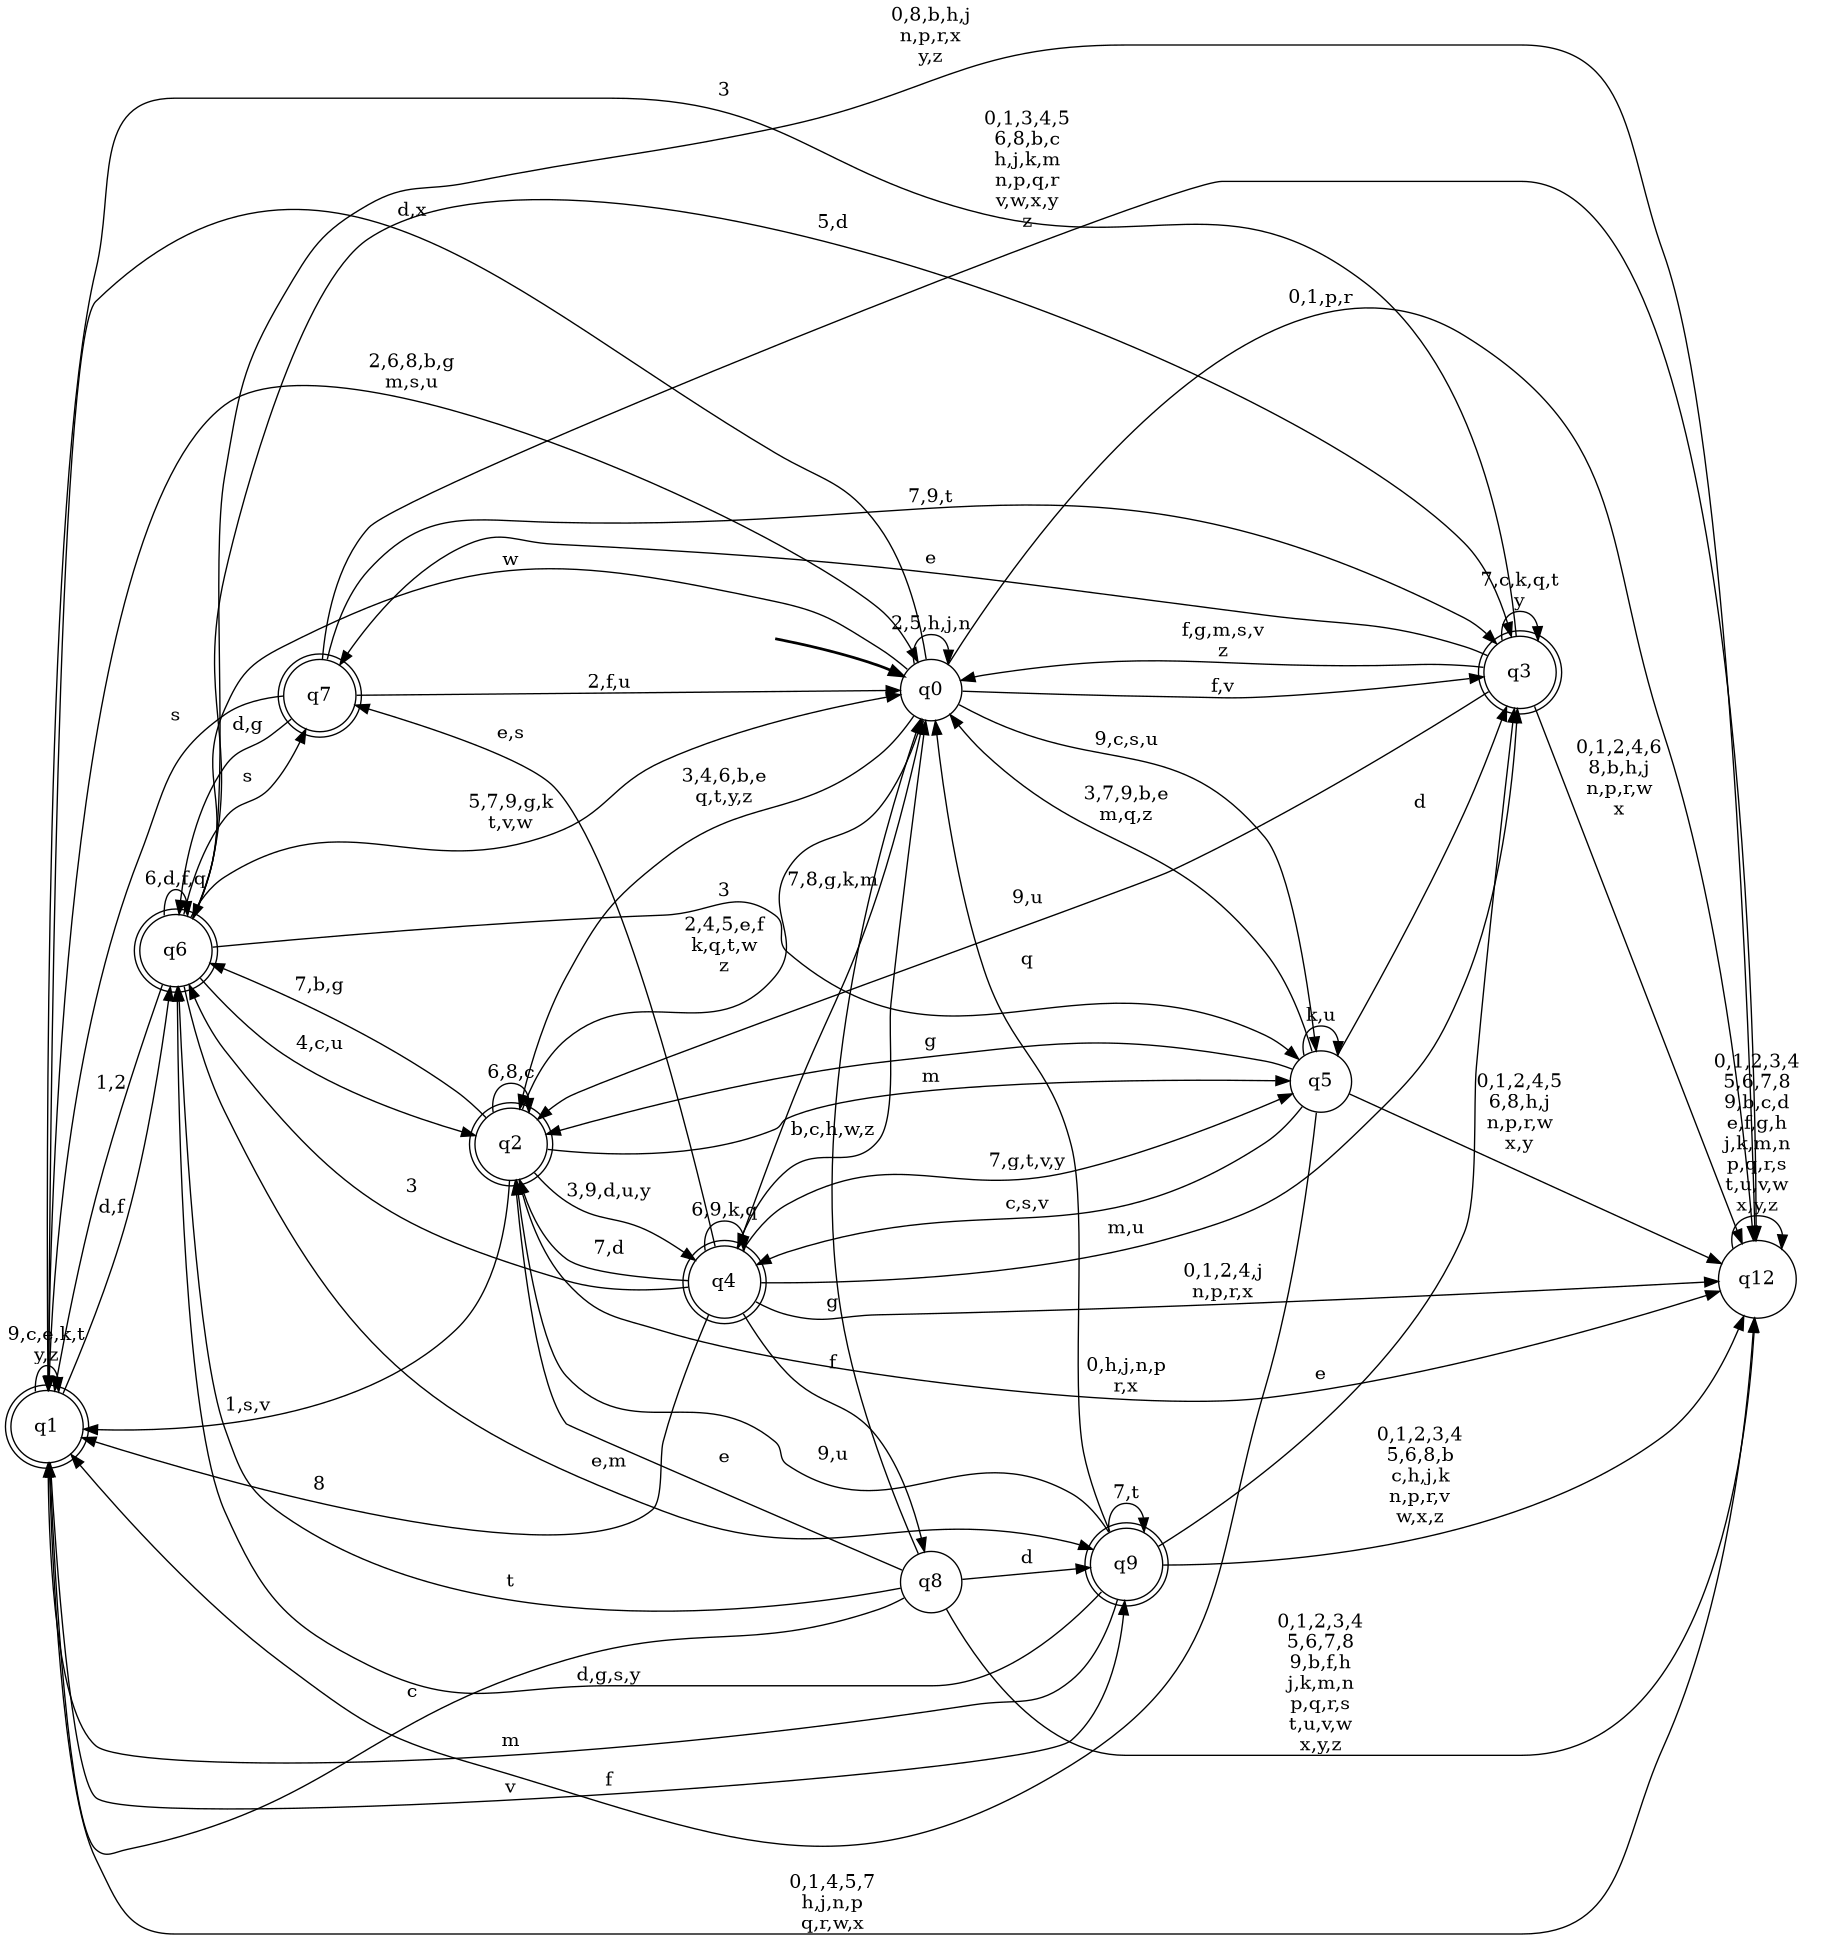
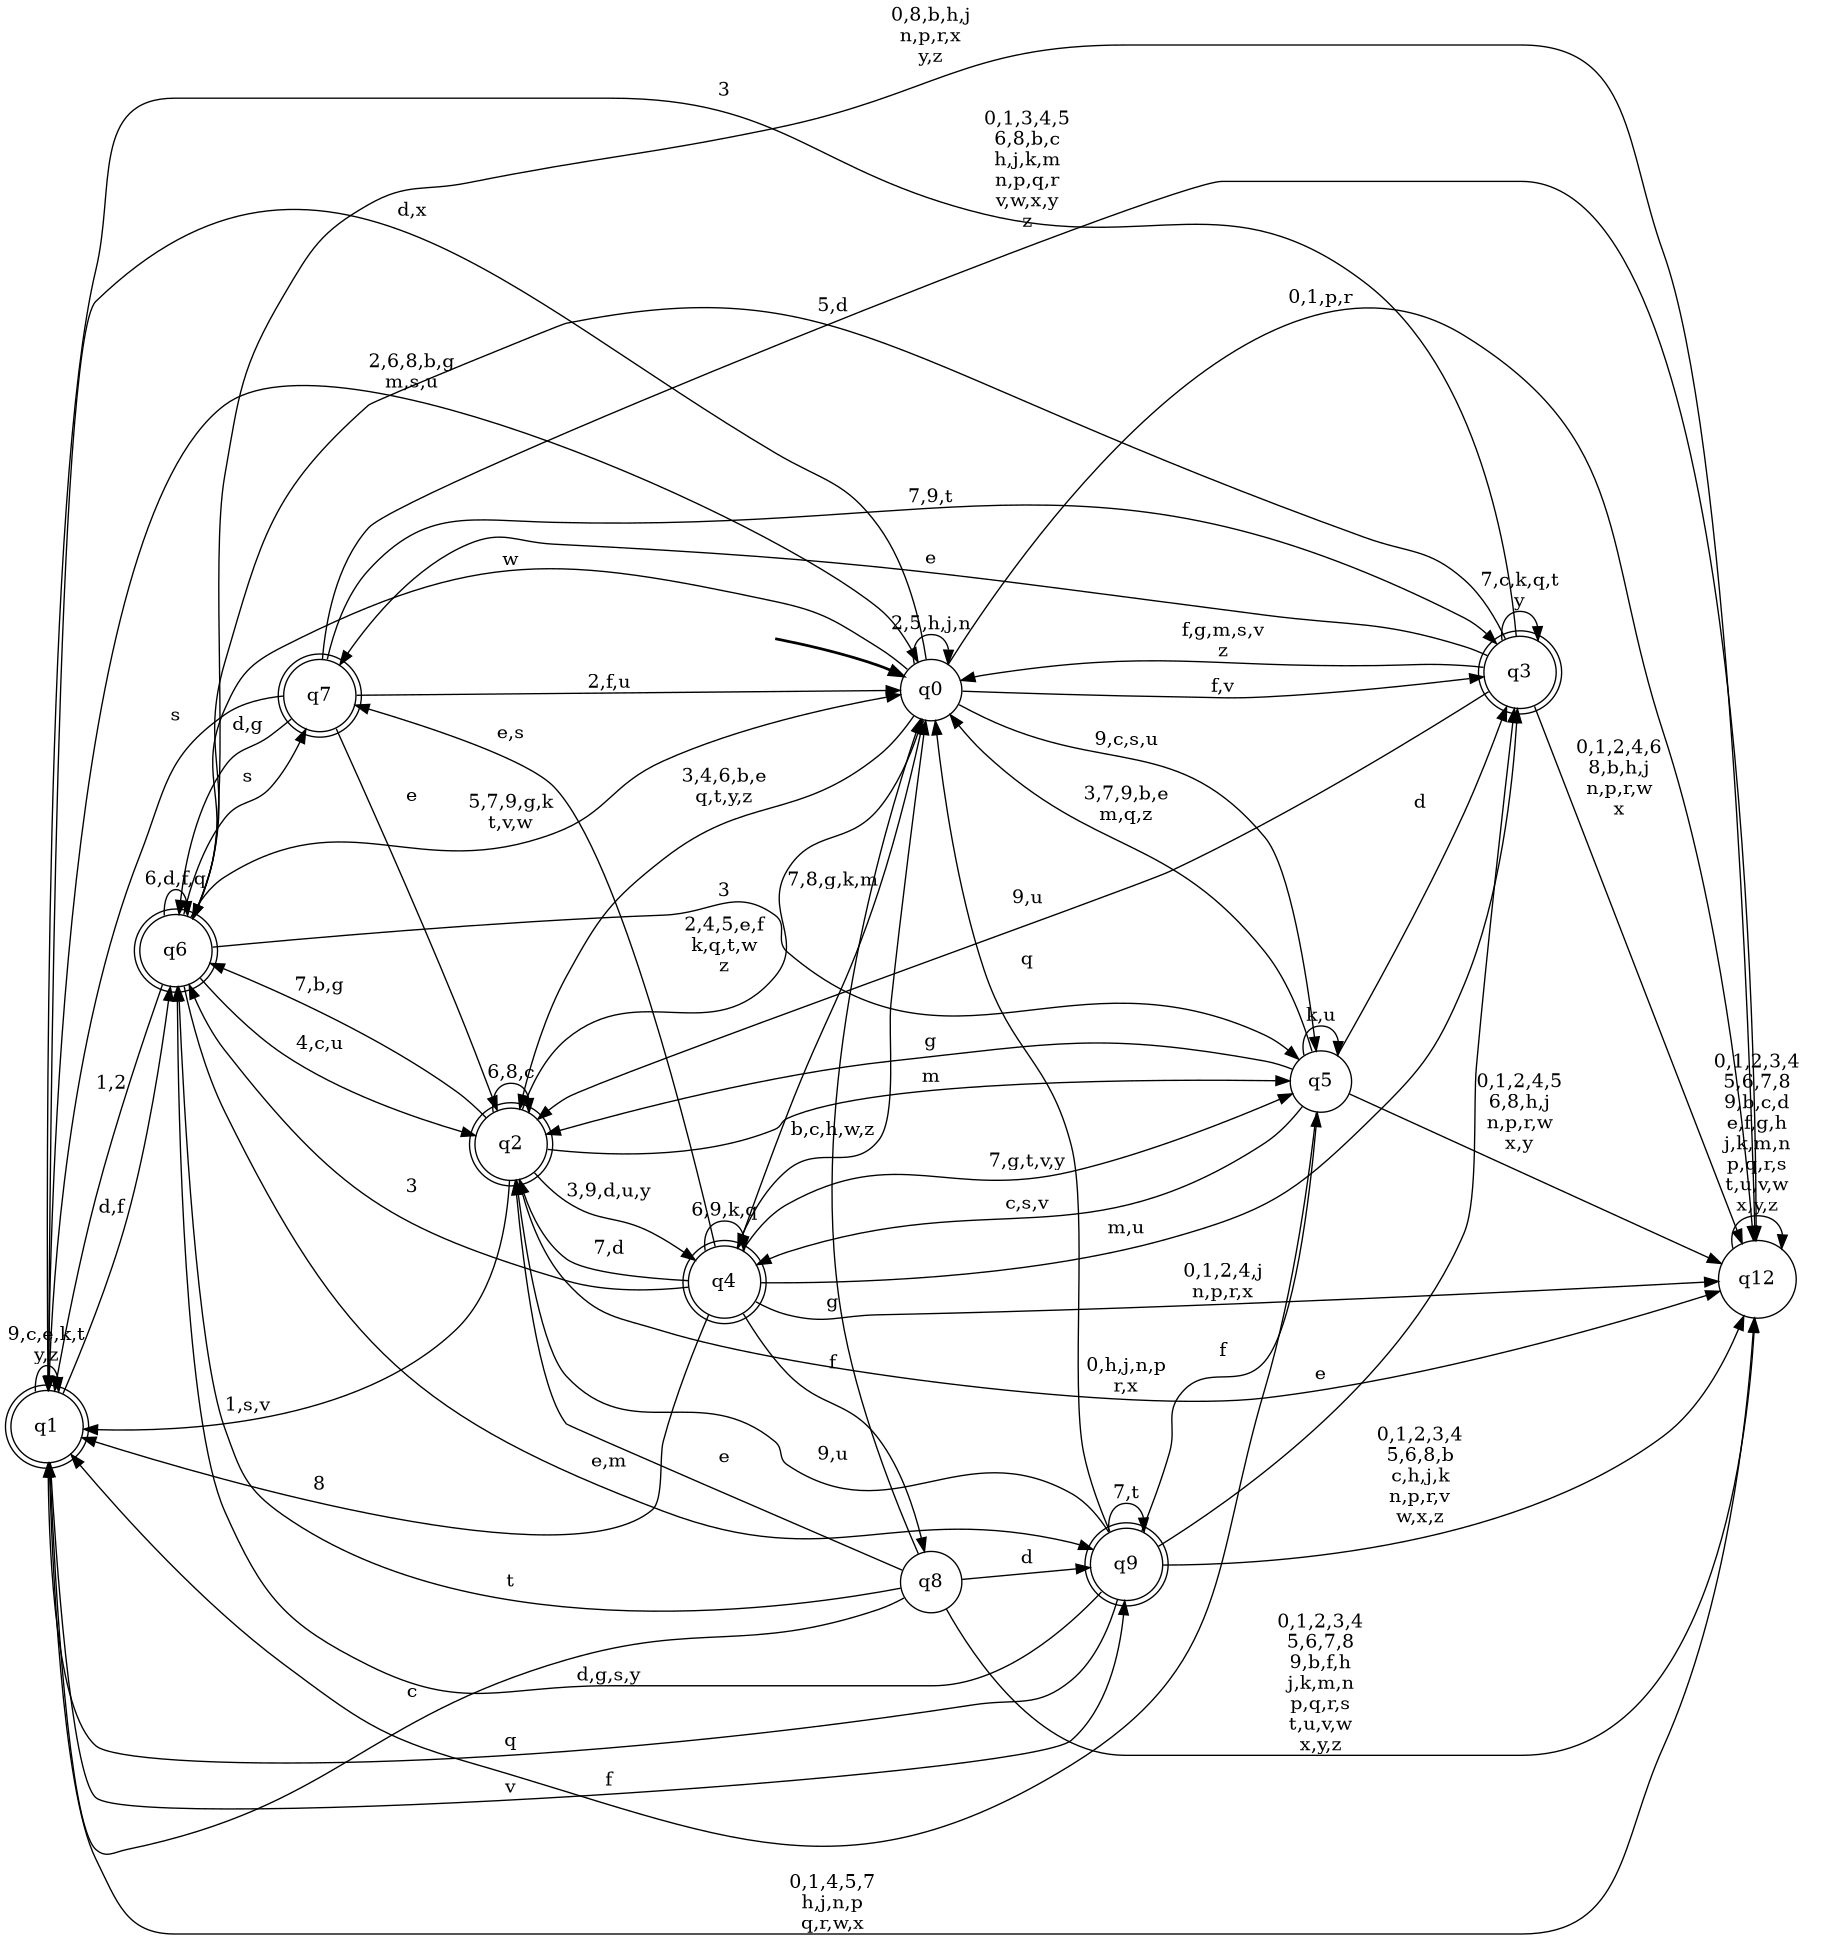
(638, 208) -> (696, 309)
none -> (417, 912)
none -> (1257, 1368)
(511, 1741) -> (511, 1741)
